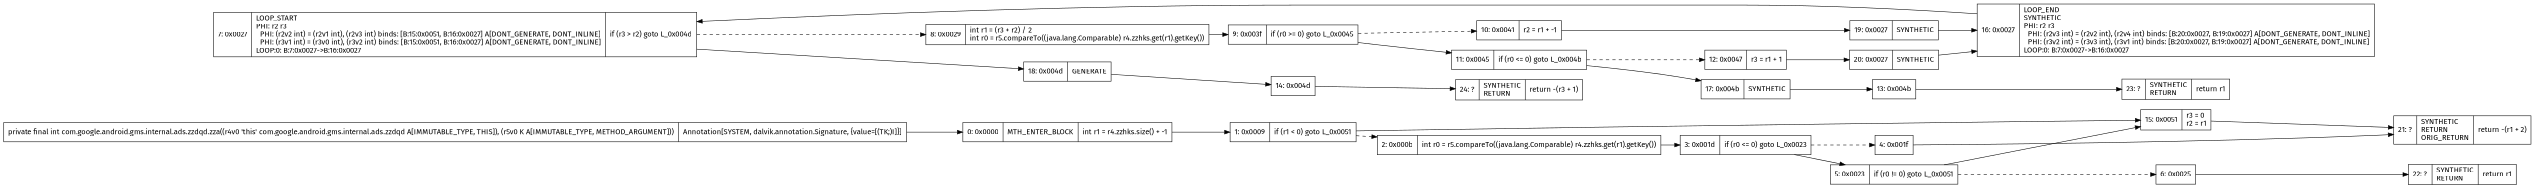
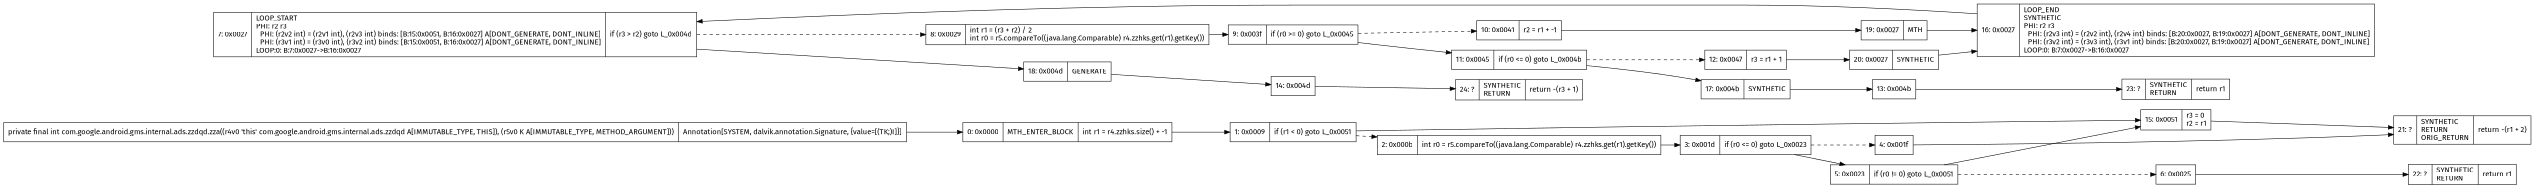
(1915, 30) -> (1915, 30)
